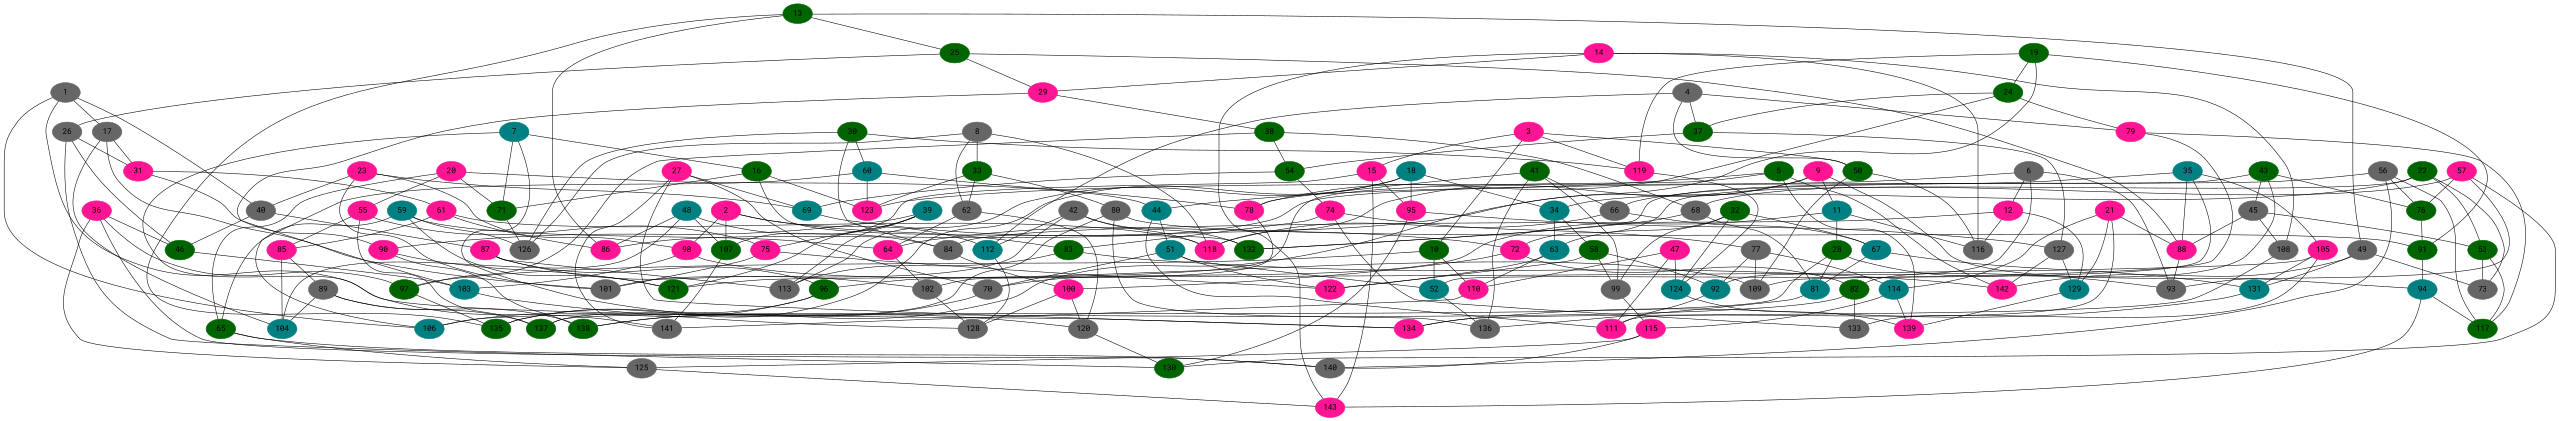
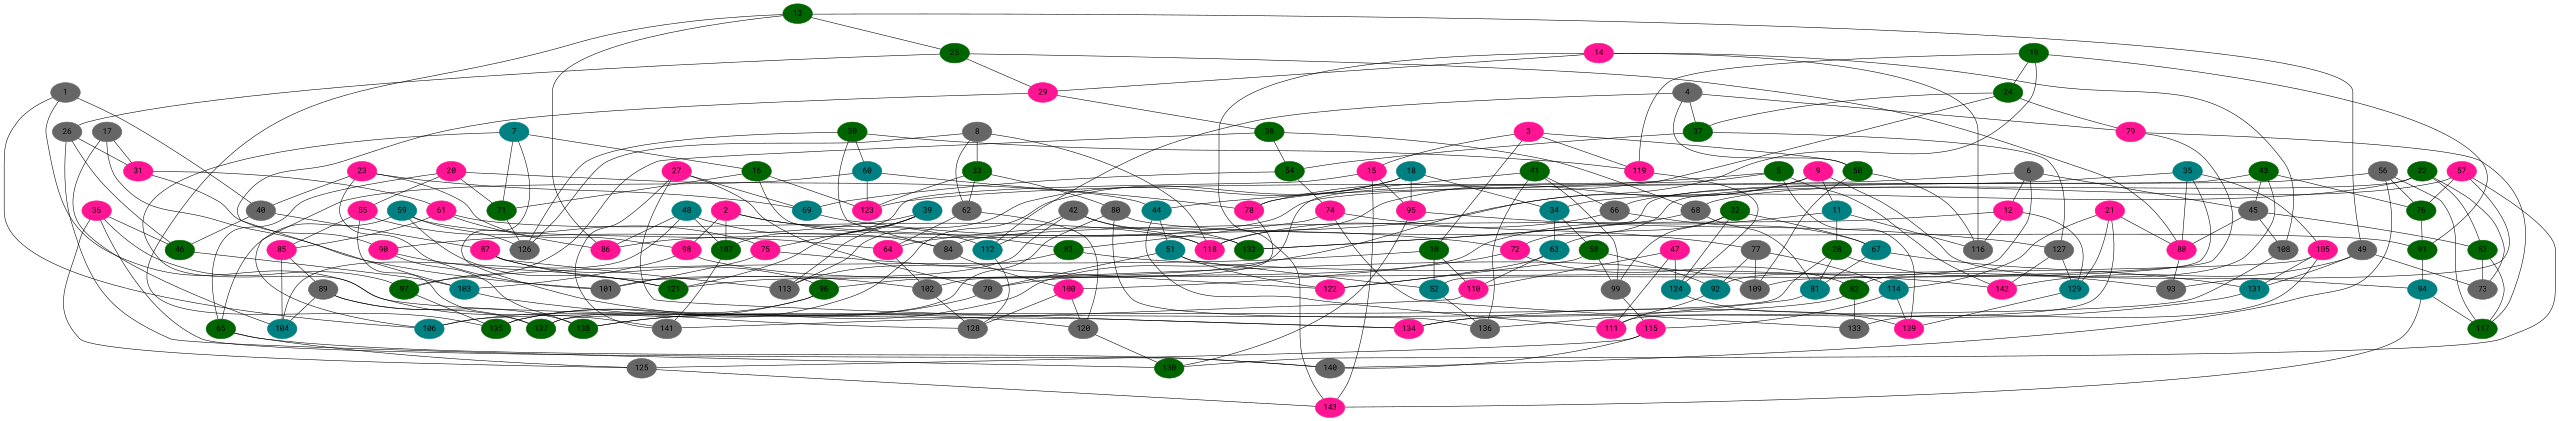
(86, 112) -> none
(2131, 203) -> (2141, 191)
